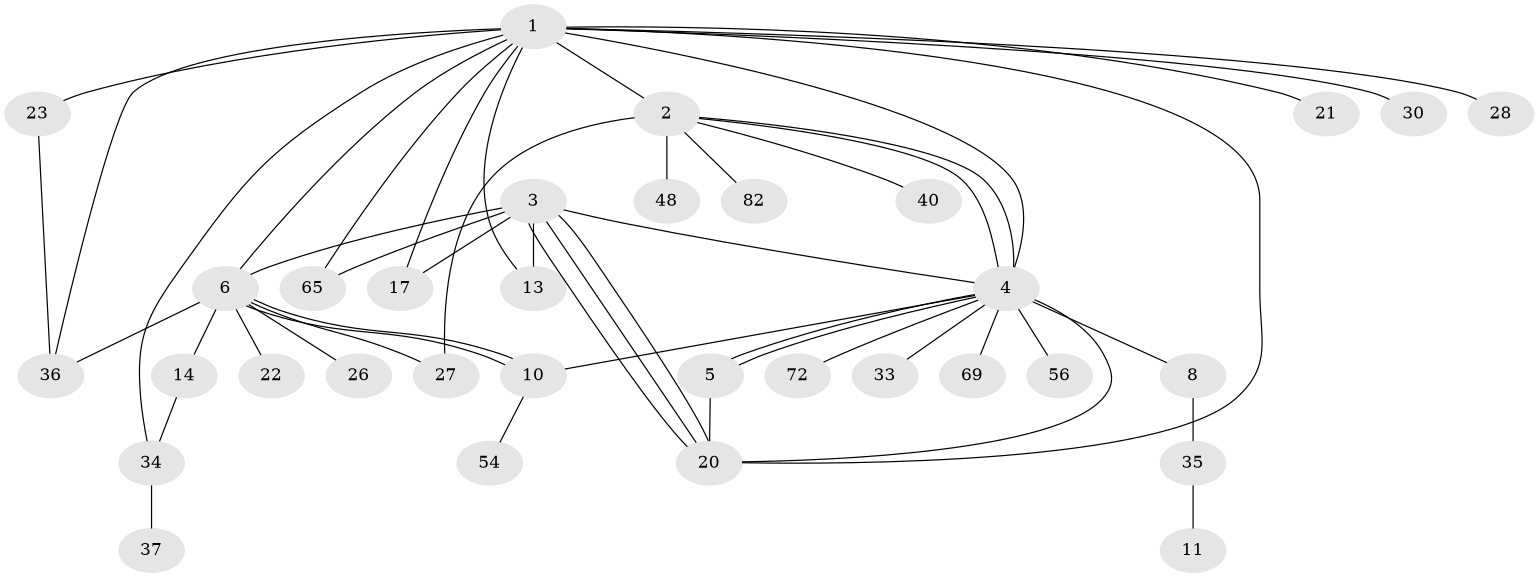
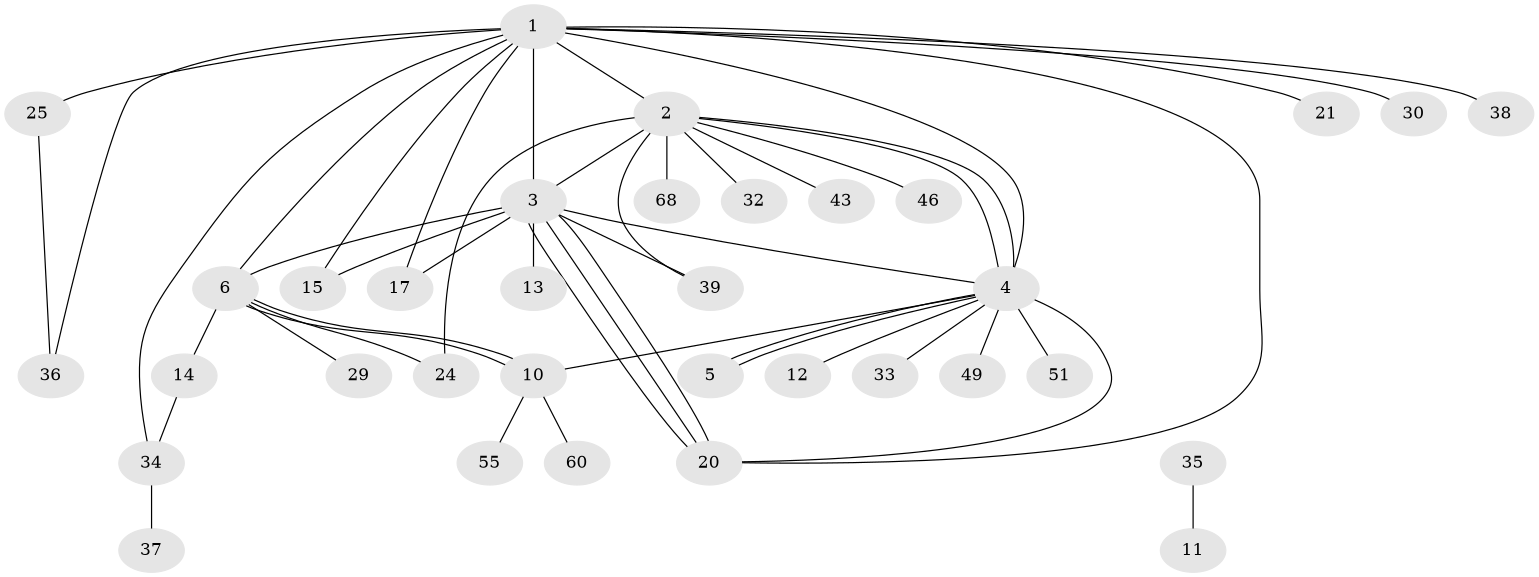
(38, 114) -> (38, 114)
(1501, 114) -> (1501, 114)
none -> (600, 158)
(486, 159) -> (534, 114)
(667, 201) -> (667, 201)
(754, 201) -> (754, 201)
none -> (841, 201)
(929, 201) -> (929, 201)
(313, 289) -> (313, 289)
none -> (711, 289)
(135, 334) -> none
(272, 376) -> none
(359, 376) -> (359, 376)
(446, 376) -> (446, 376)
(798, 376) -> (798, 376)
(972, 376) -> (972, 376)
(1060, 376) -> (1060, 376)
(1193, 376) -> none
(710, 420) -> none
(490, 463) -> (490, 463)
none -> (577, 463)
